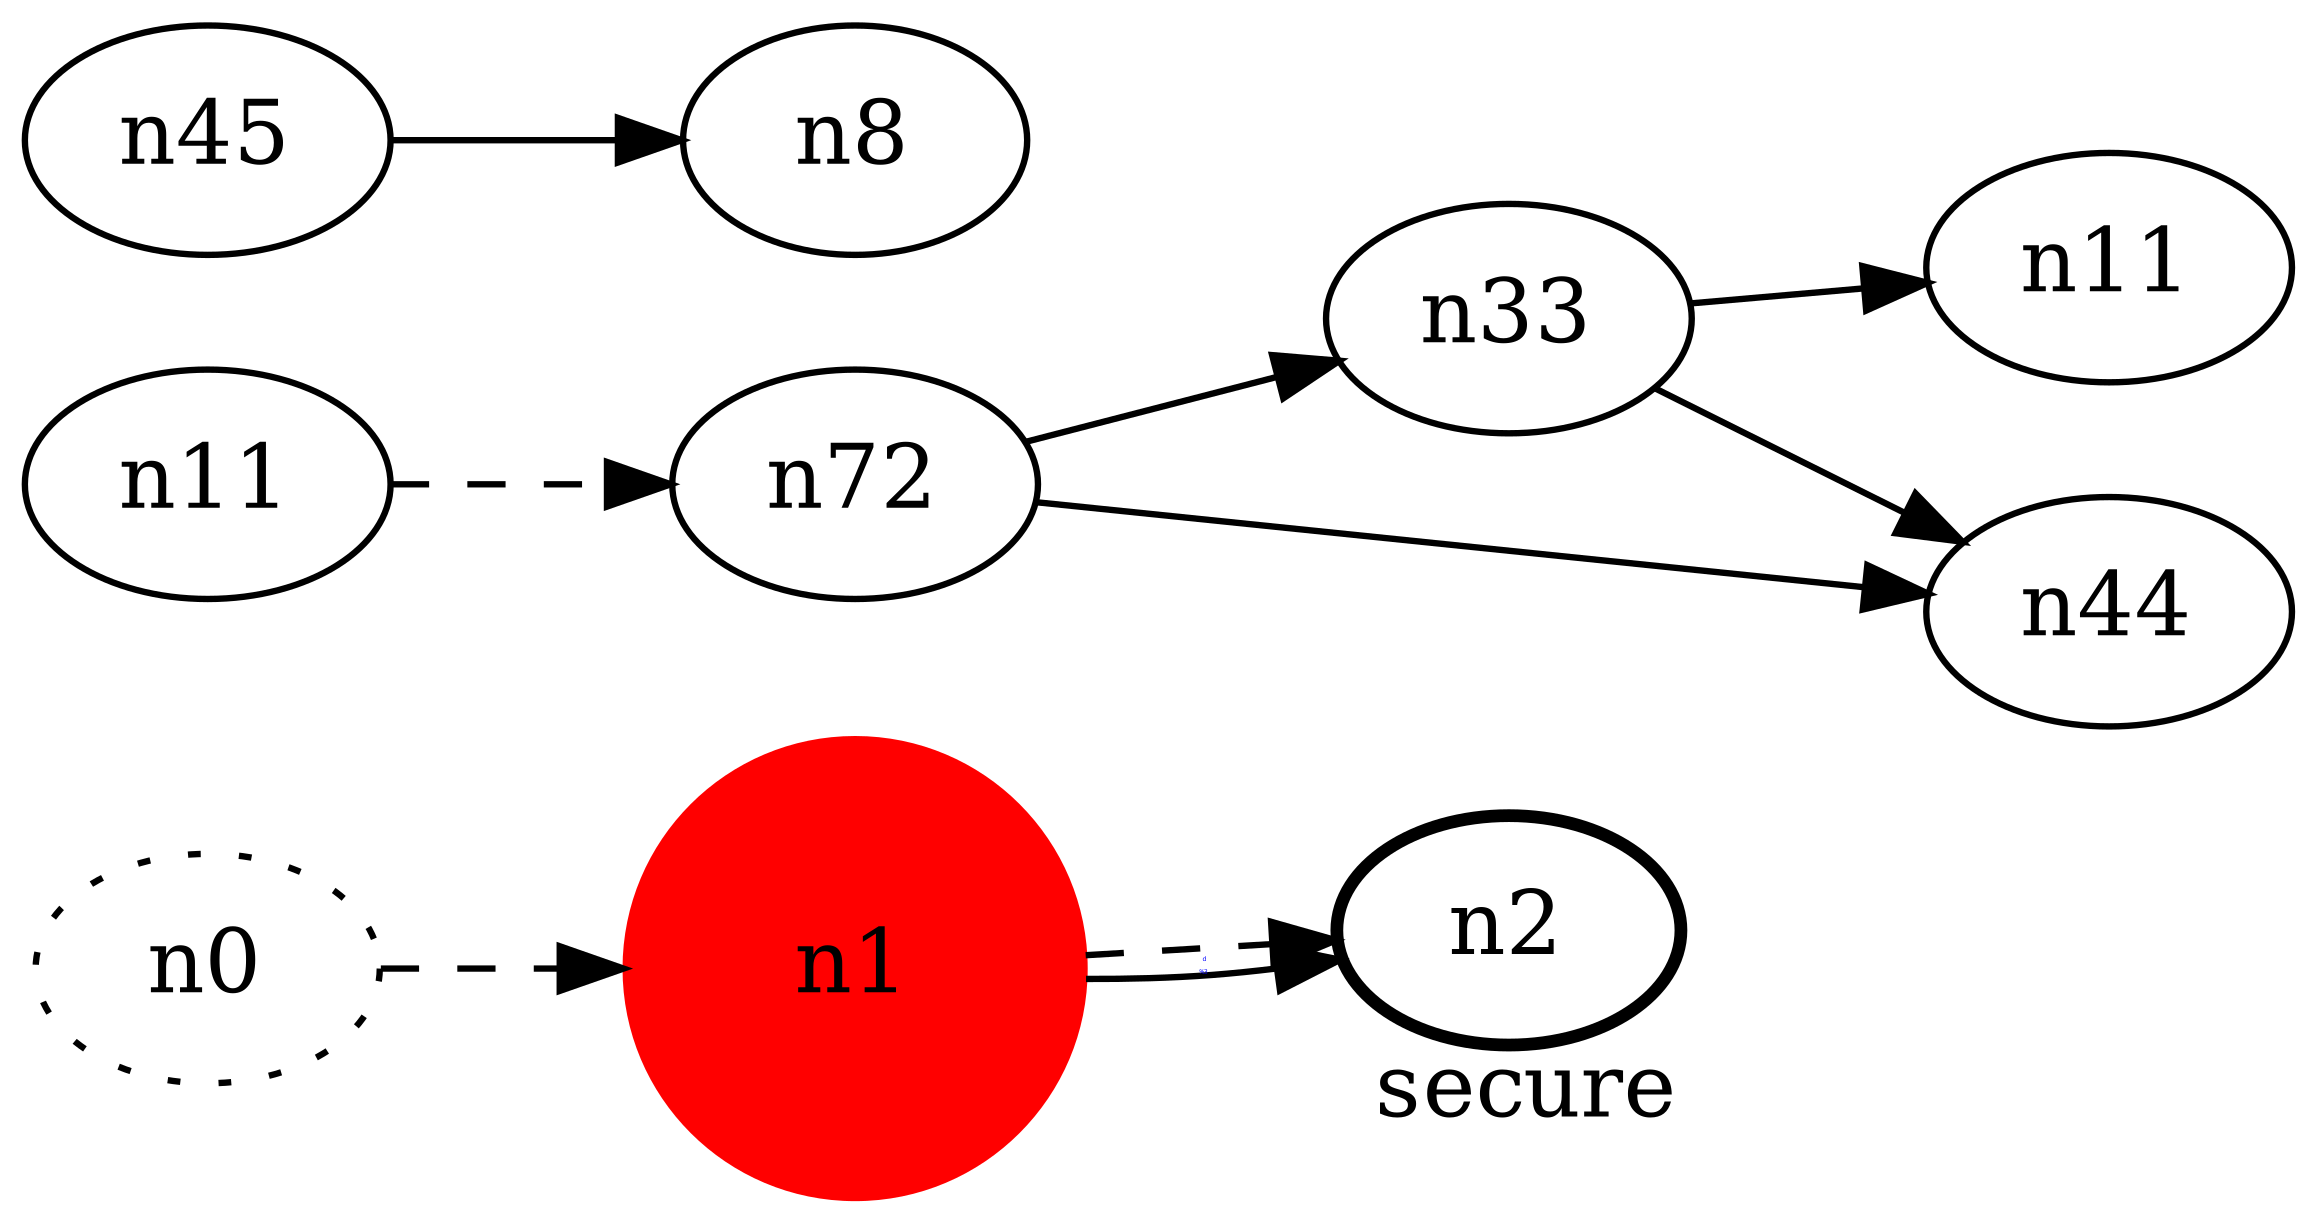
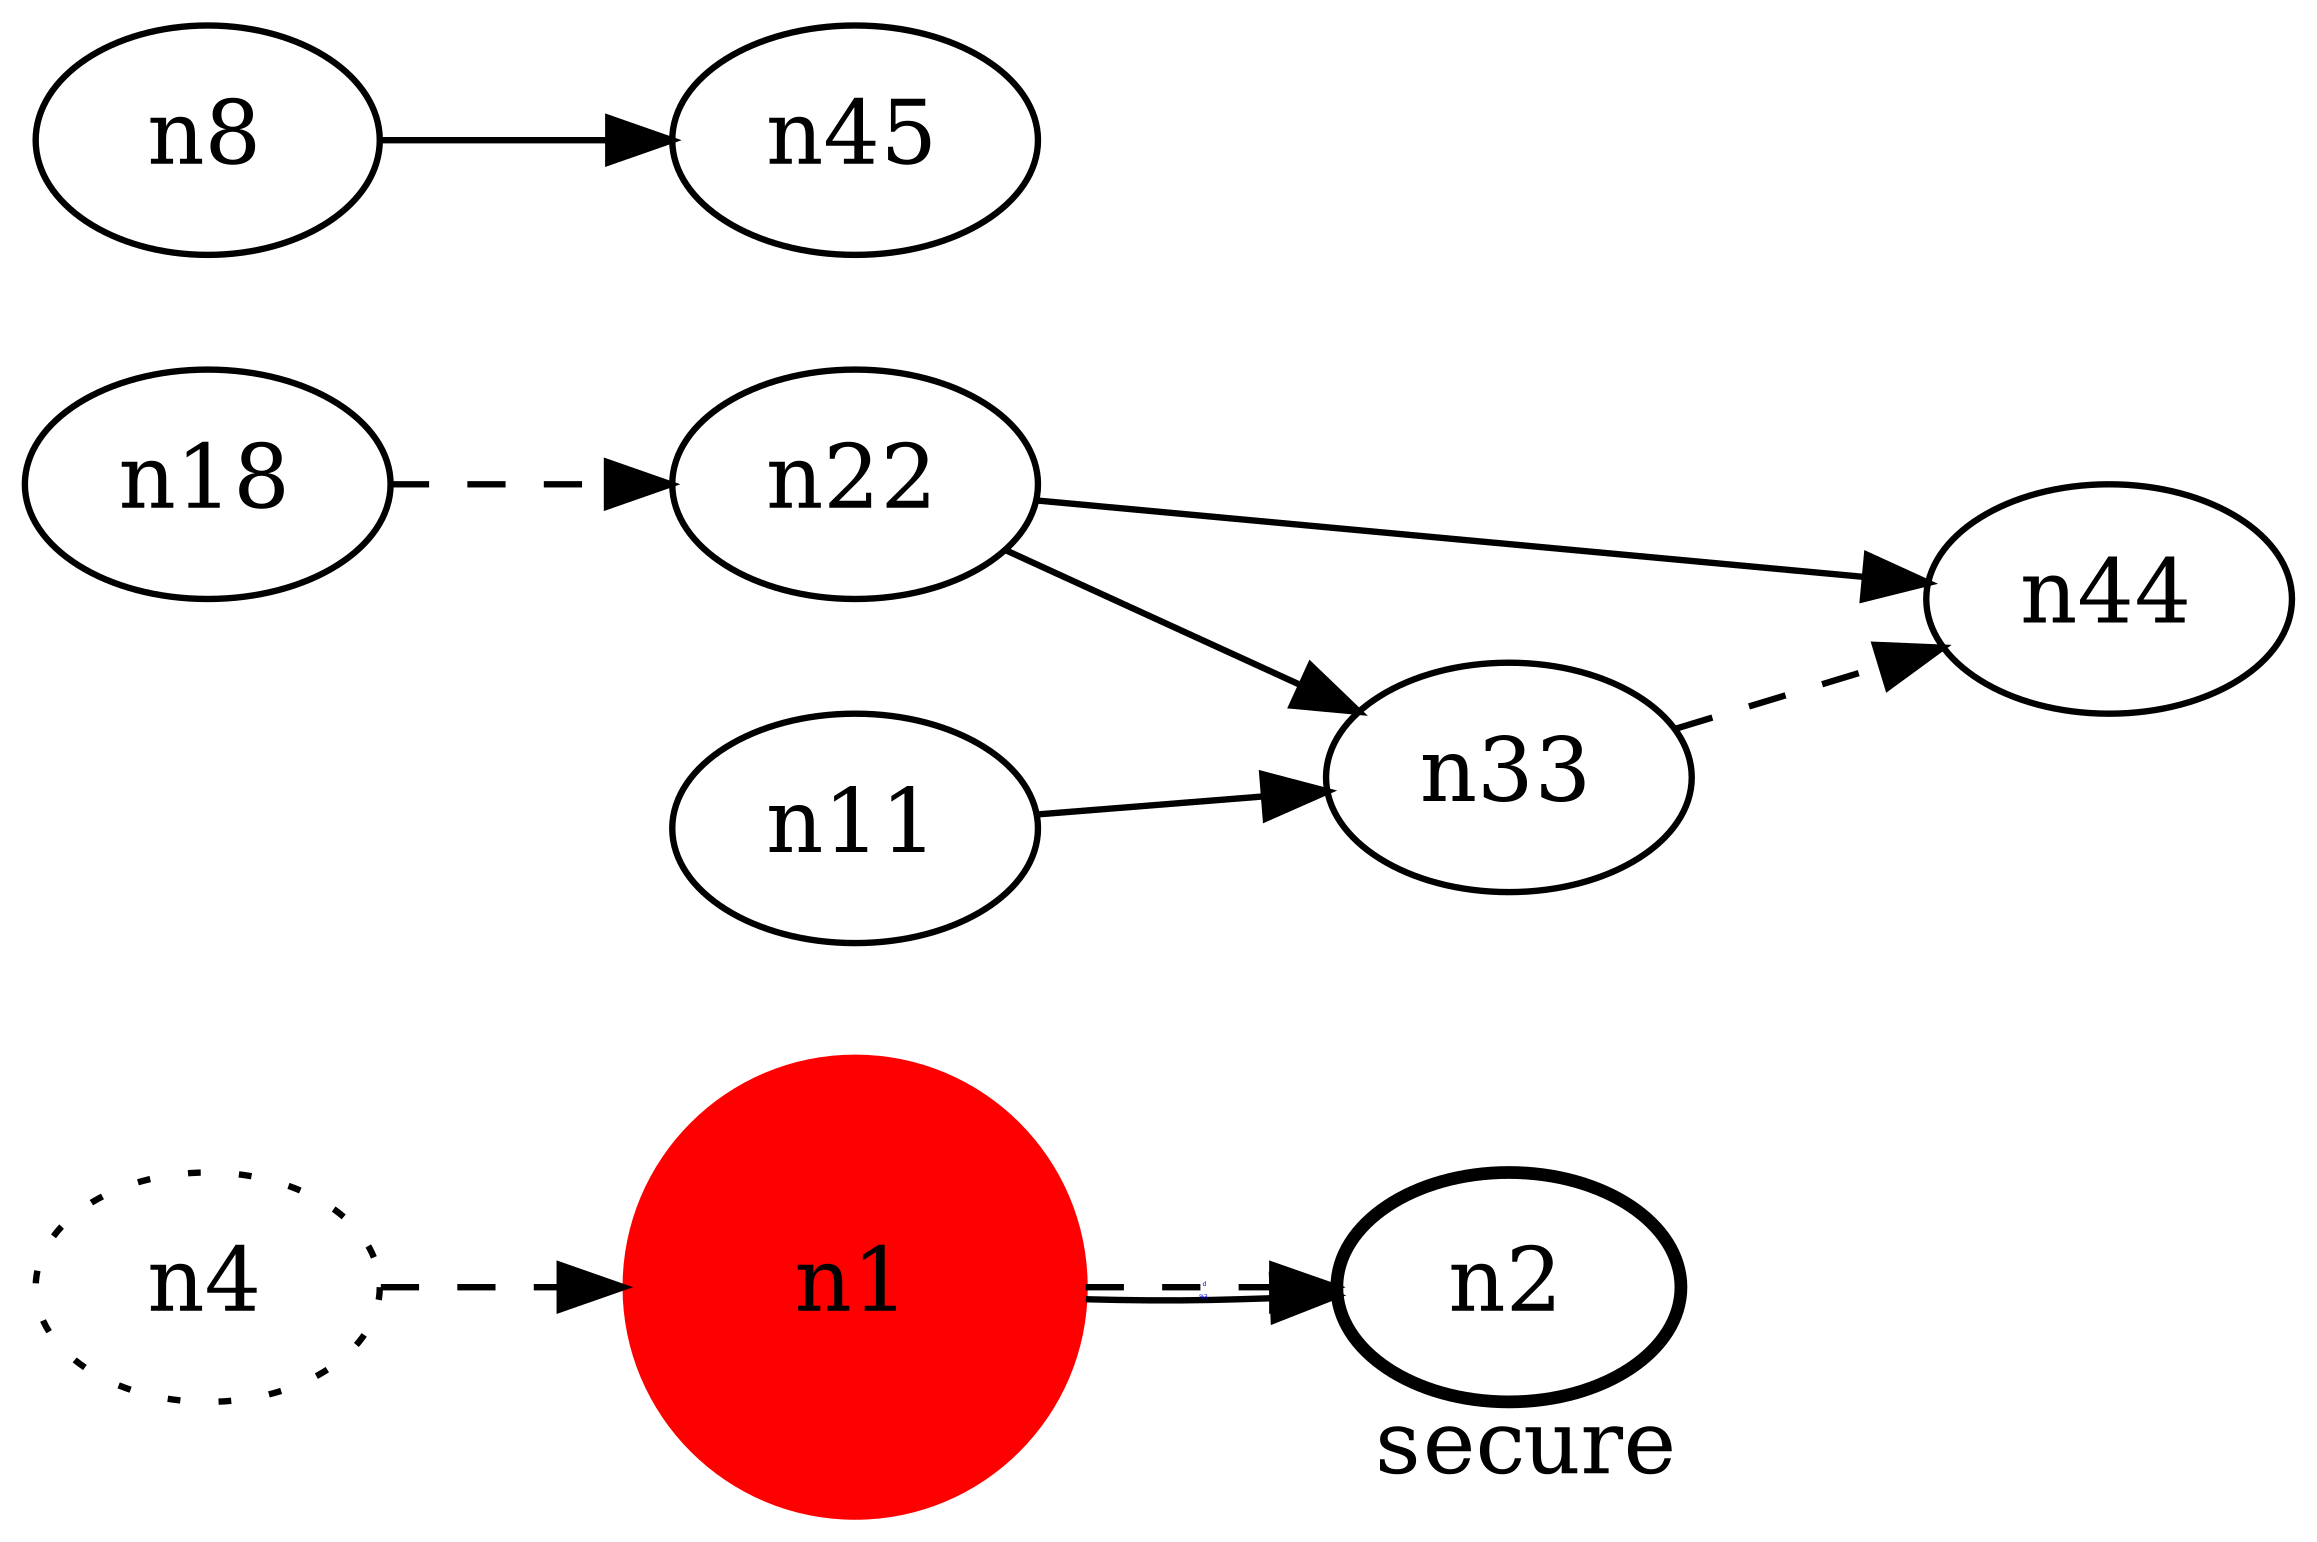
(503, 140) -> (494, 140)
(1777, 296) -> (1150, 805)
(1780, 451) -> (1778, 698)
(208, 484) -> (208, 484)
(855, 484) -> (855, 484)
(208, 969) -> (208, 1287)
